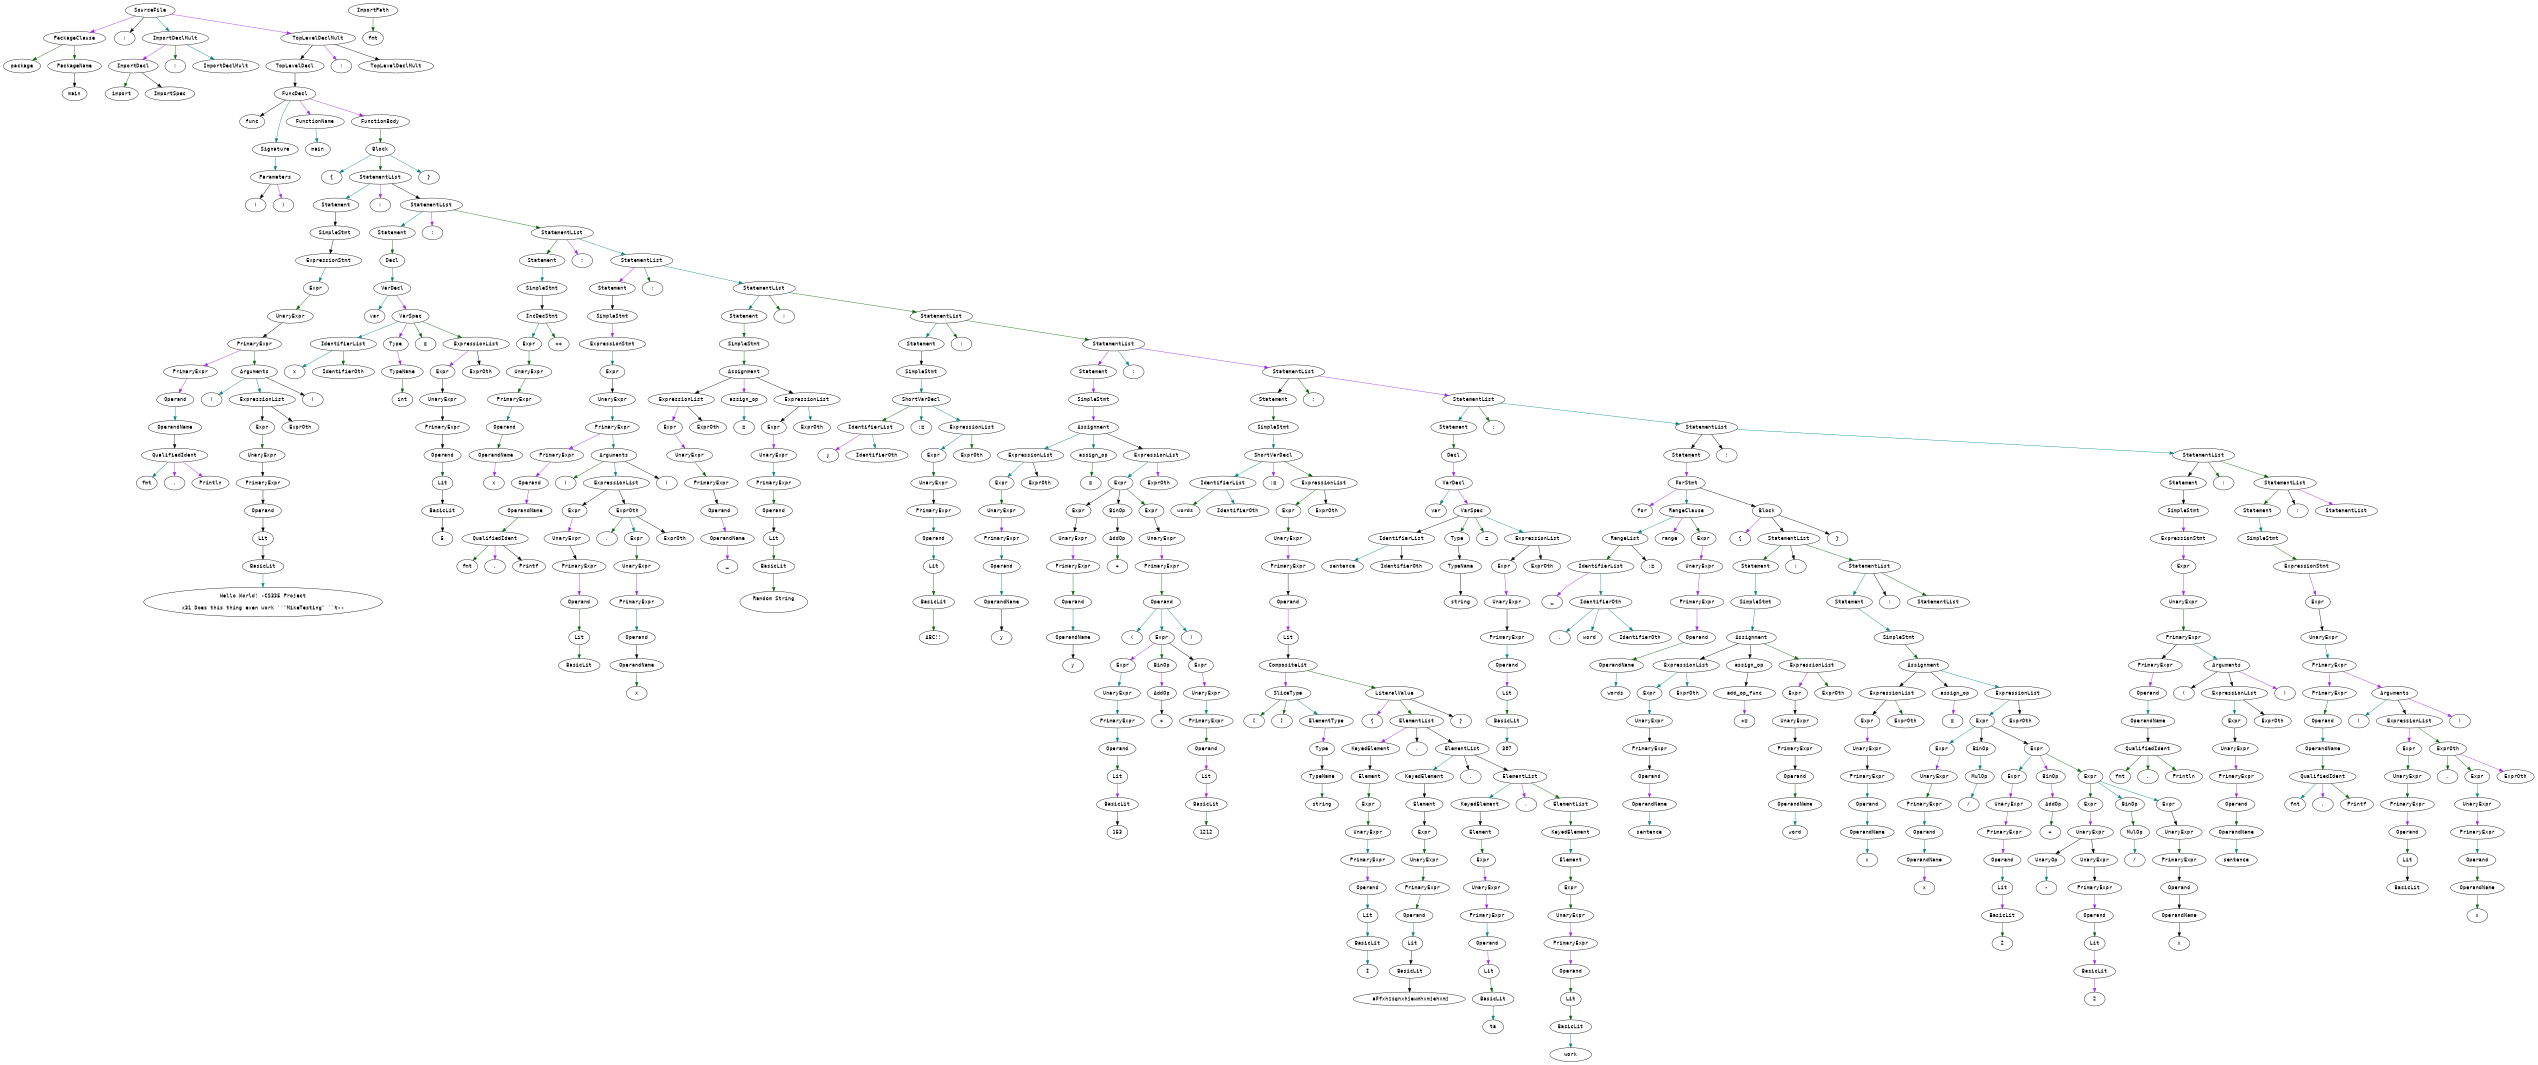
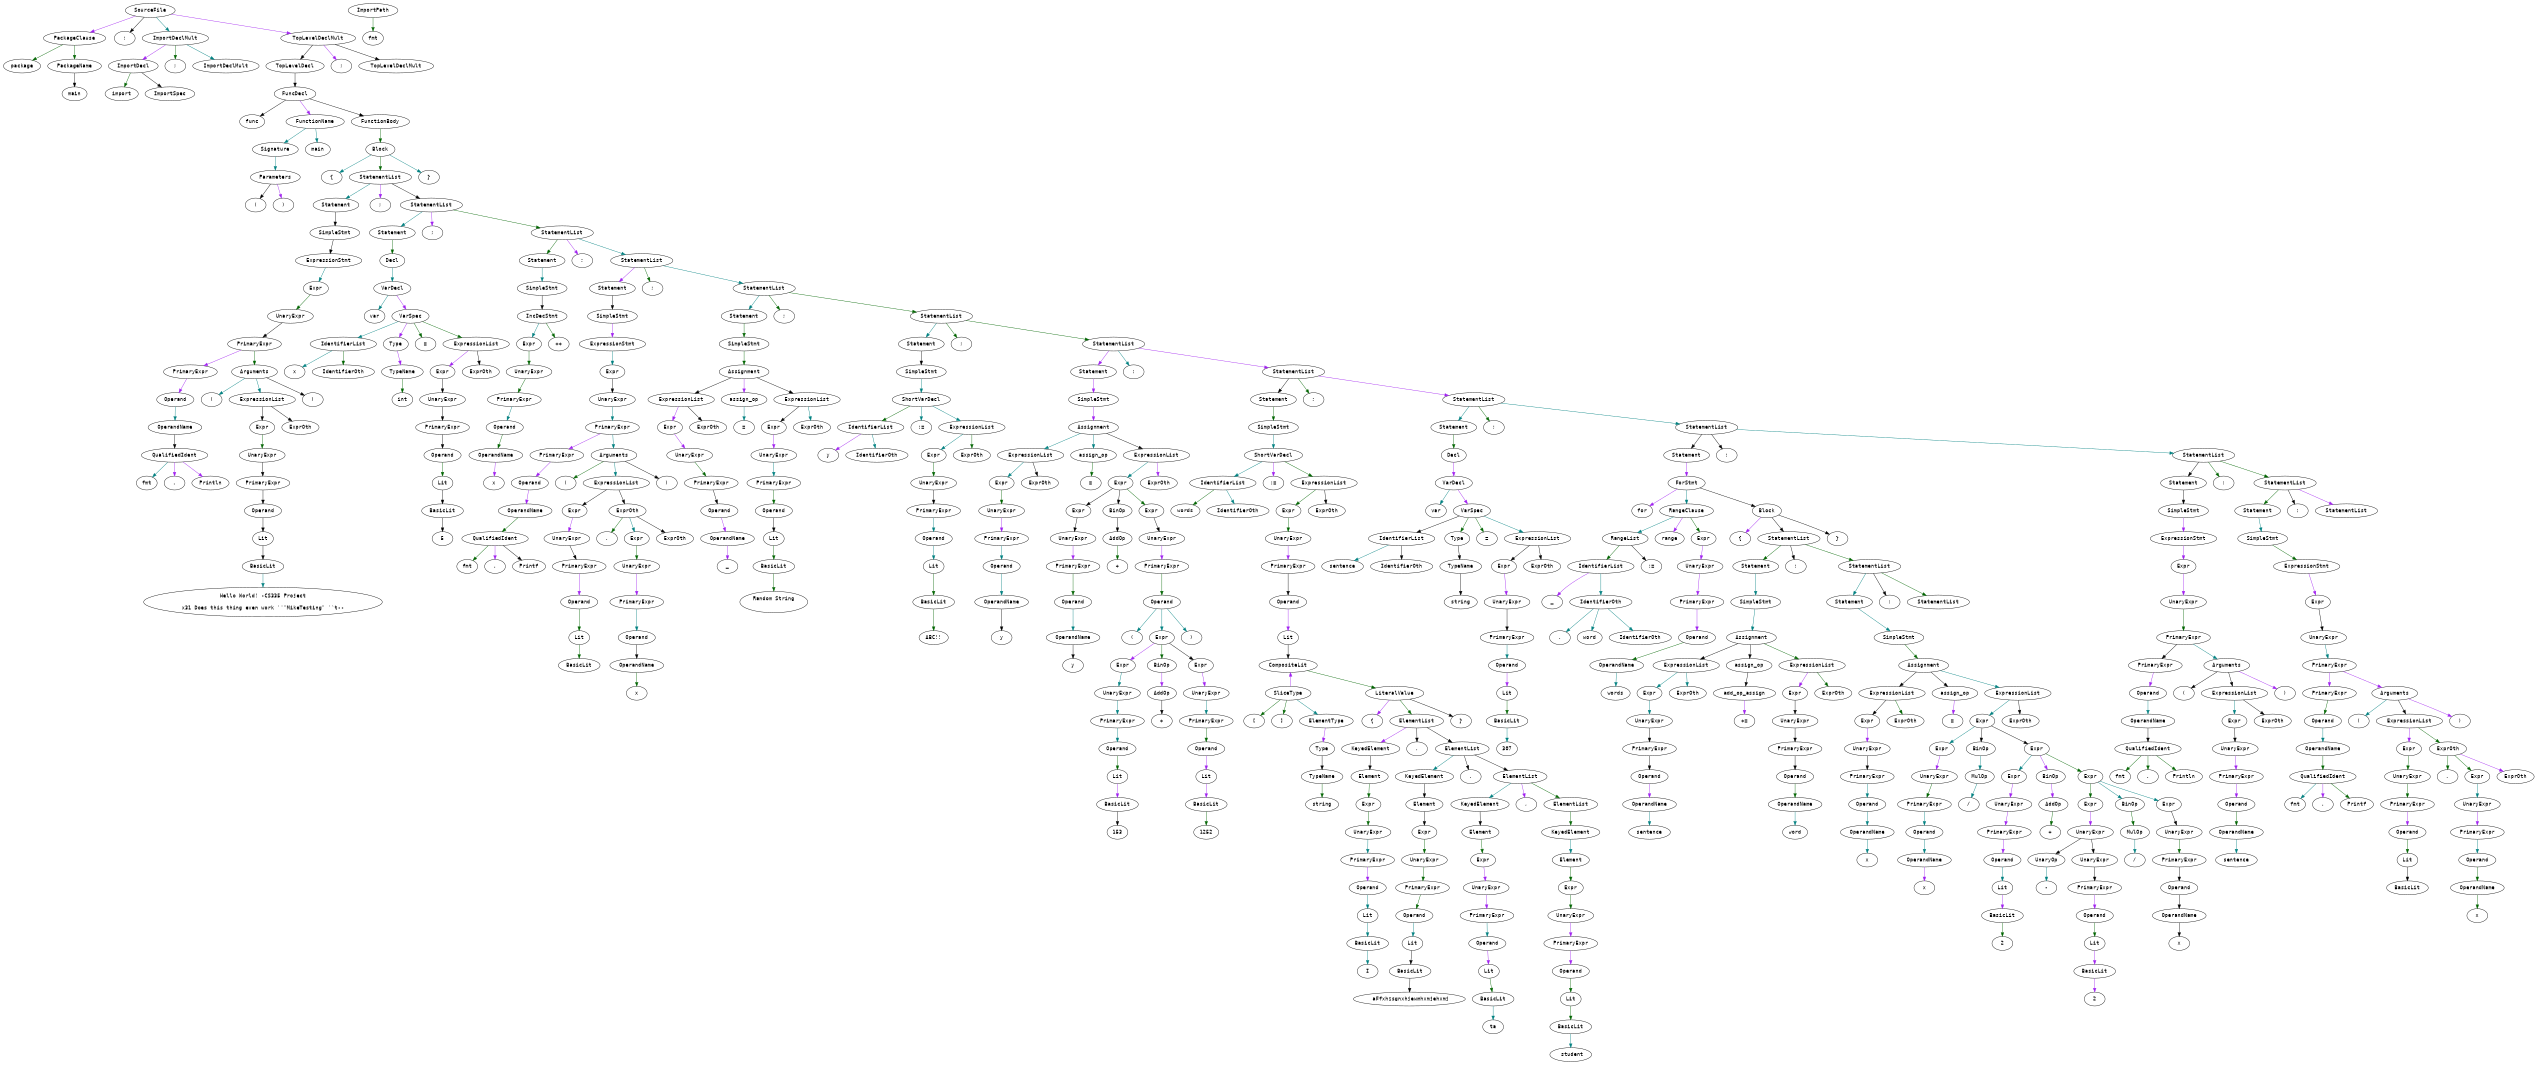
(335, 107) -> (335, 107)
(281, 119) -> (297, 135)
(1286, 677) -> (1291, 681)
(1744, 693) -> (1744, 693)
(1206, 832) -> (1206, 832)
(1571, 1055) -> (1571, 1055)
